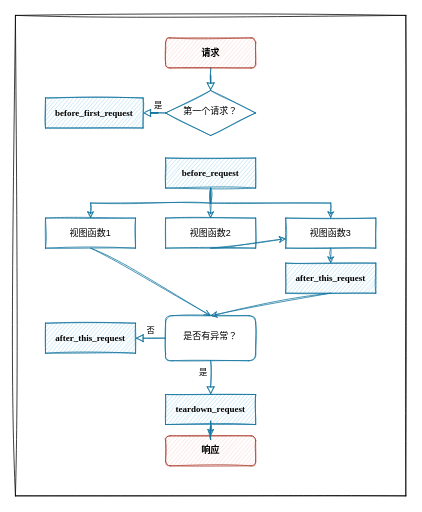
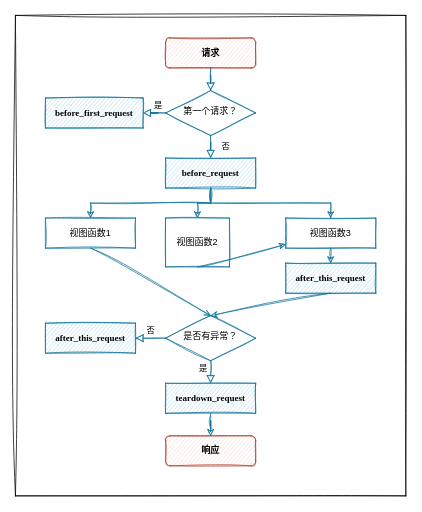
none -> (210, 150)
(210, 233) -> (197, 242)
(210, 338) -> (210, 338)
(210, 409) -> (210, 398)
